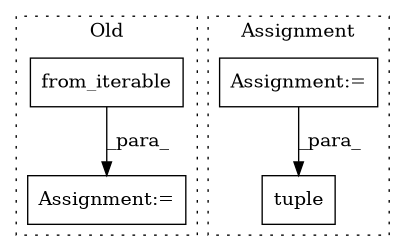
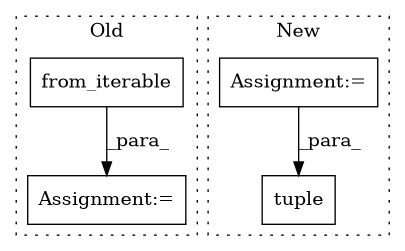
(299, 32) -> (299, 32)
